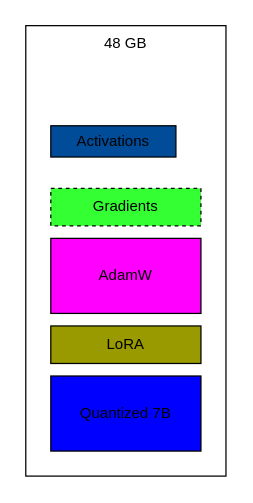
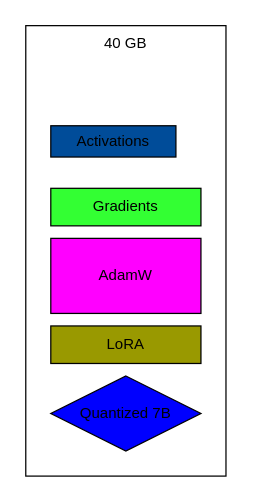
(126, 43) -> (126, 43)
(126, 207) -> (126, 207)
(126, 413) -> (126, 413)
